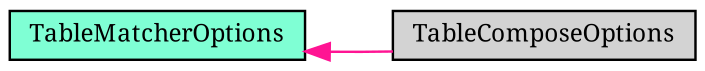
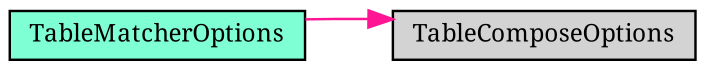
(361, 52) -> (337, 19)
